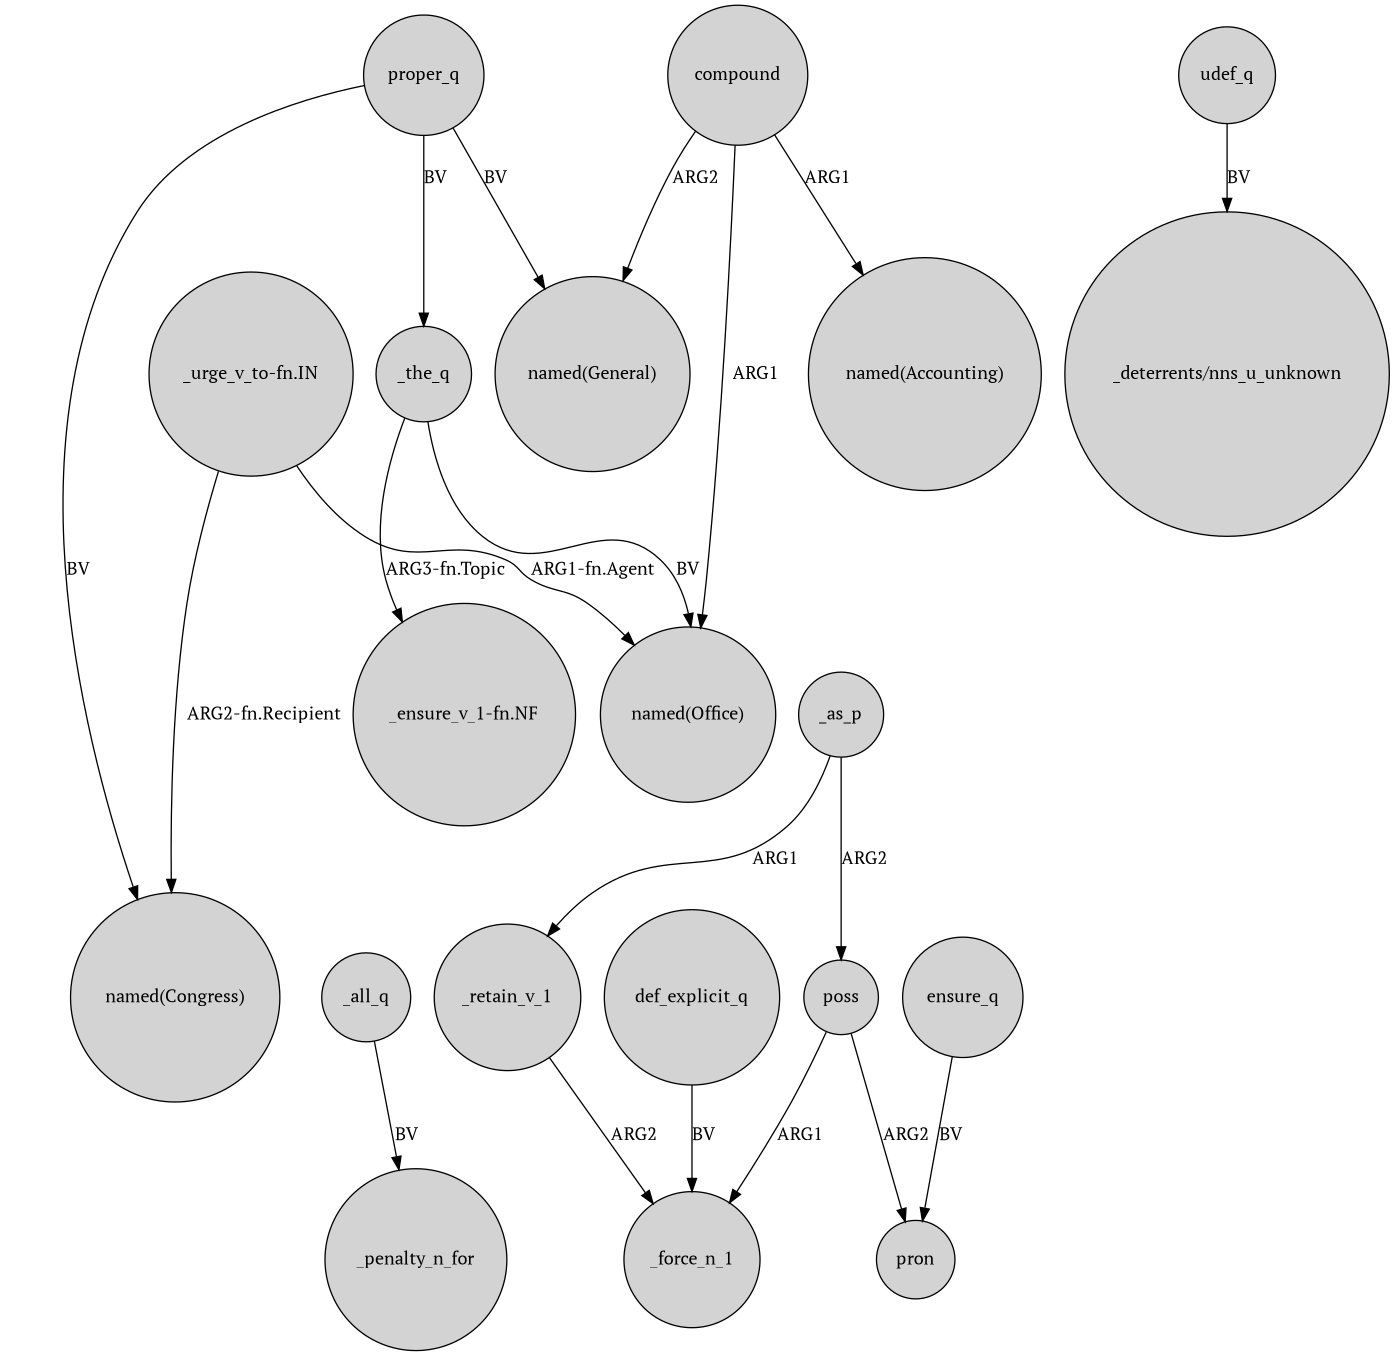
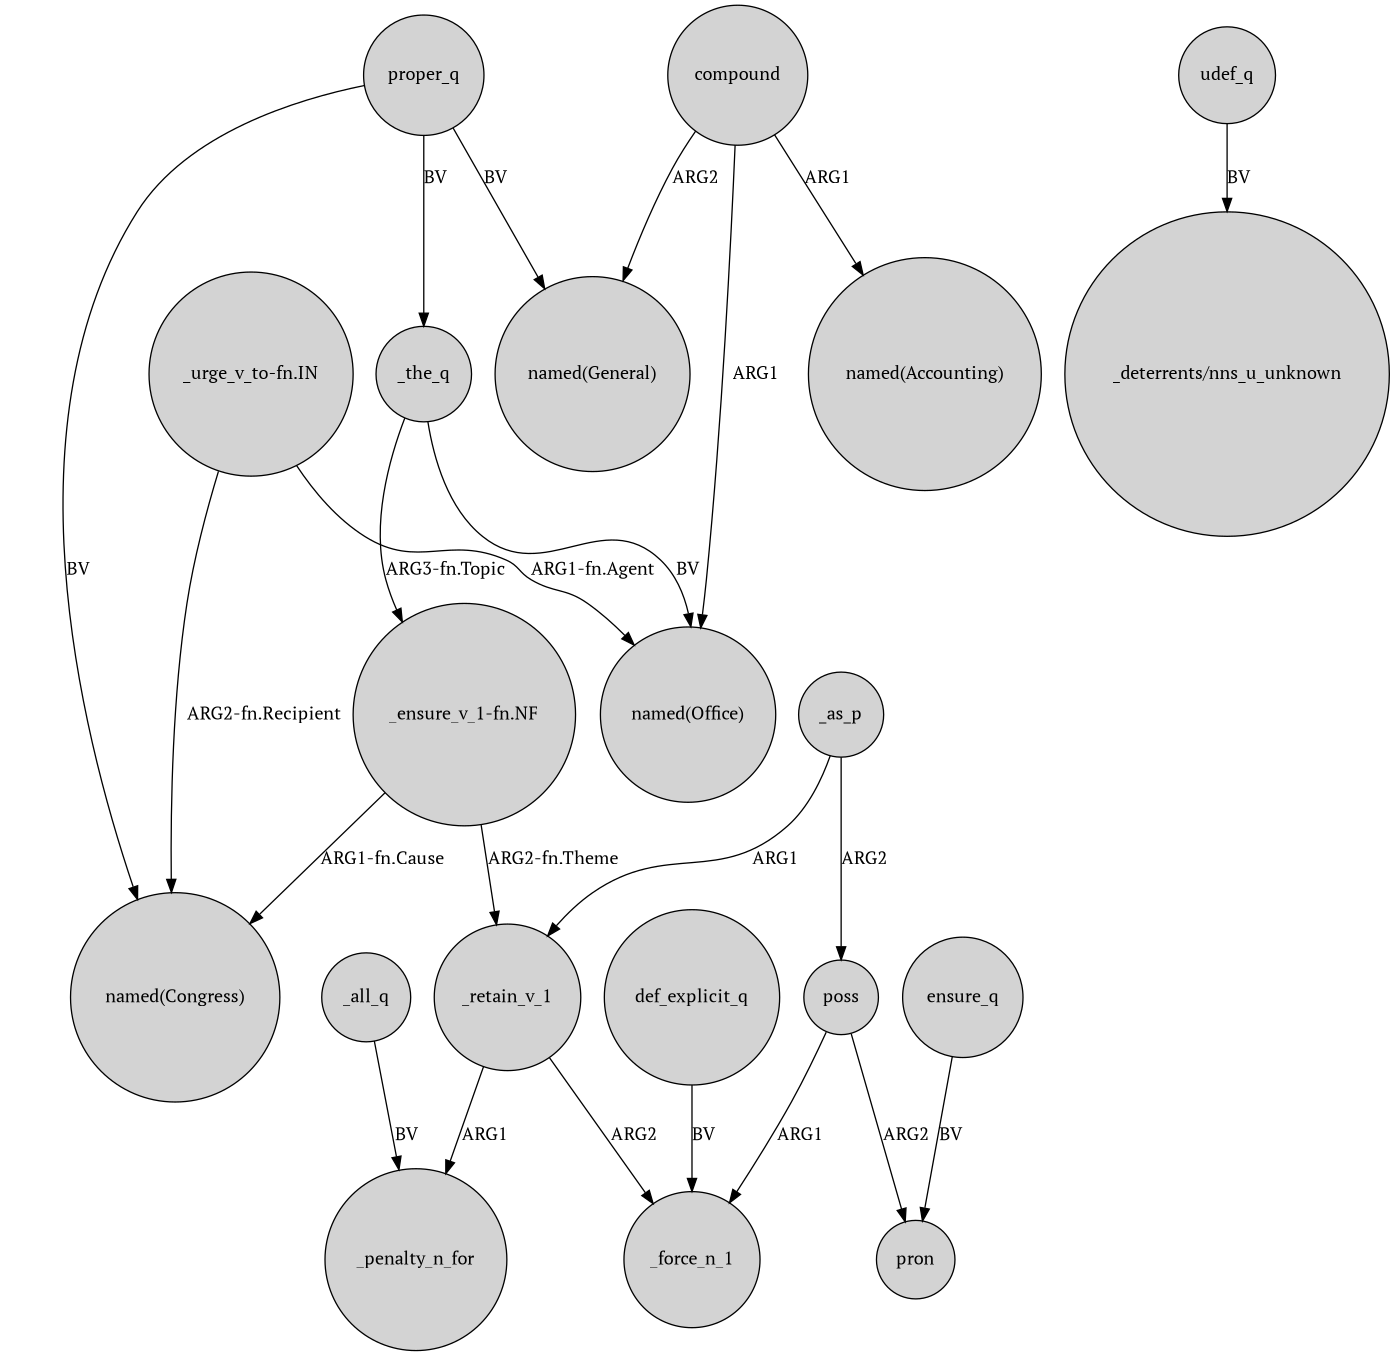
none -> (322, 853)
none -> (488, 868)
none -> (467, 1114)
